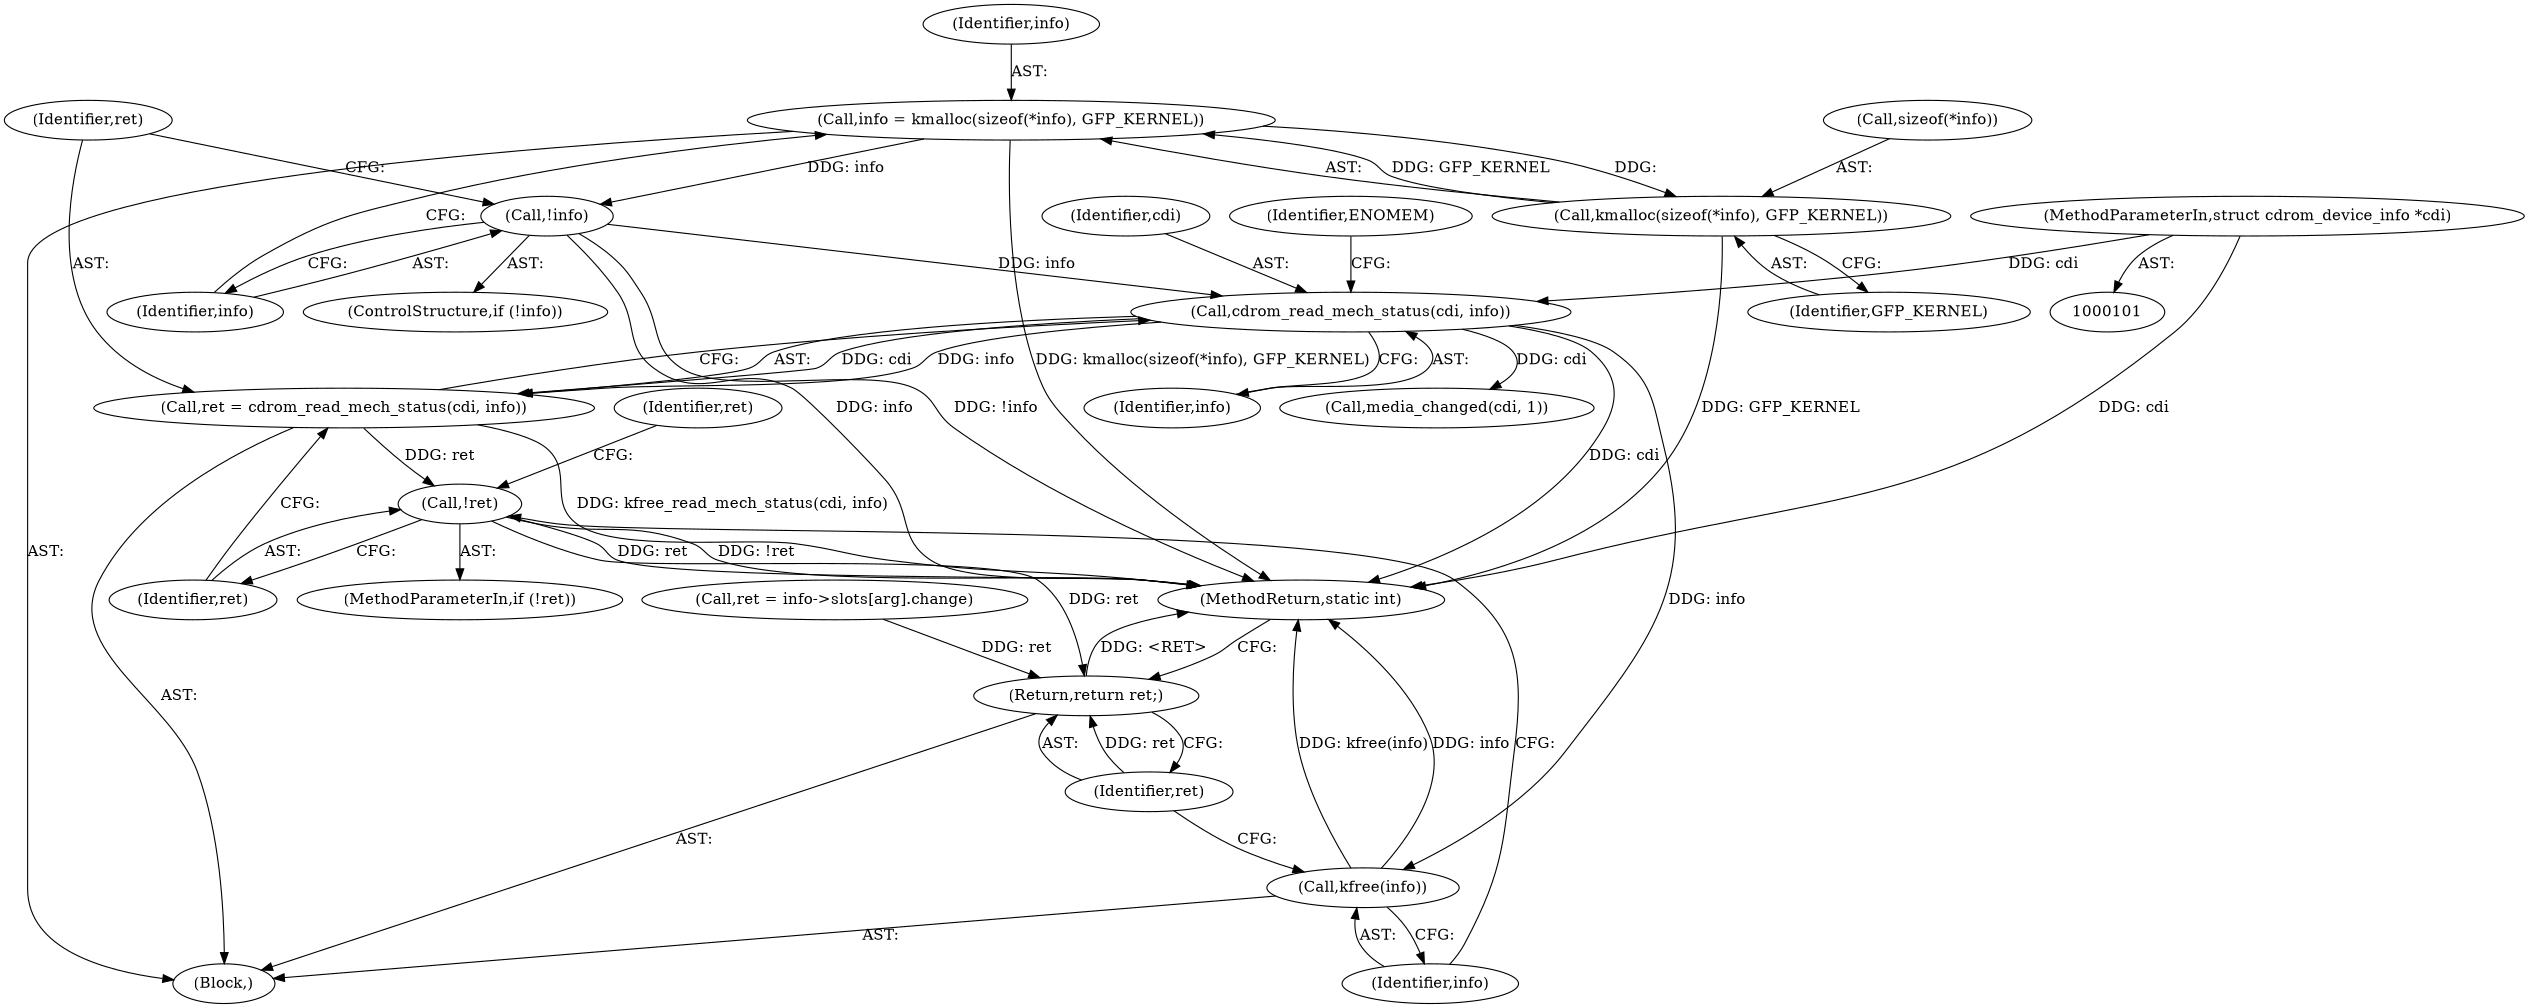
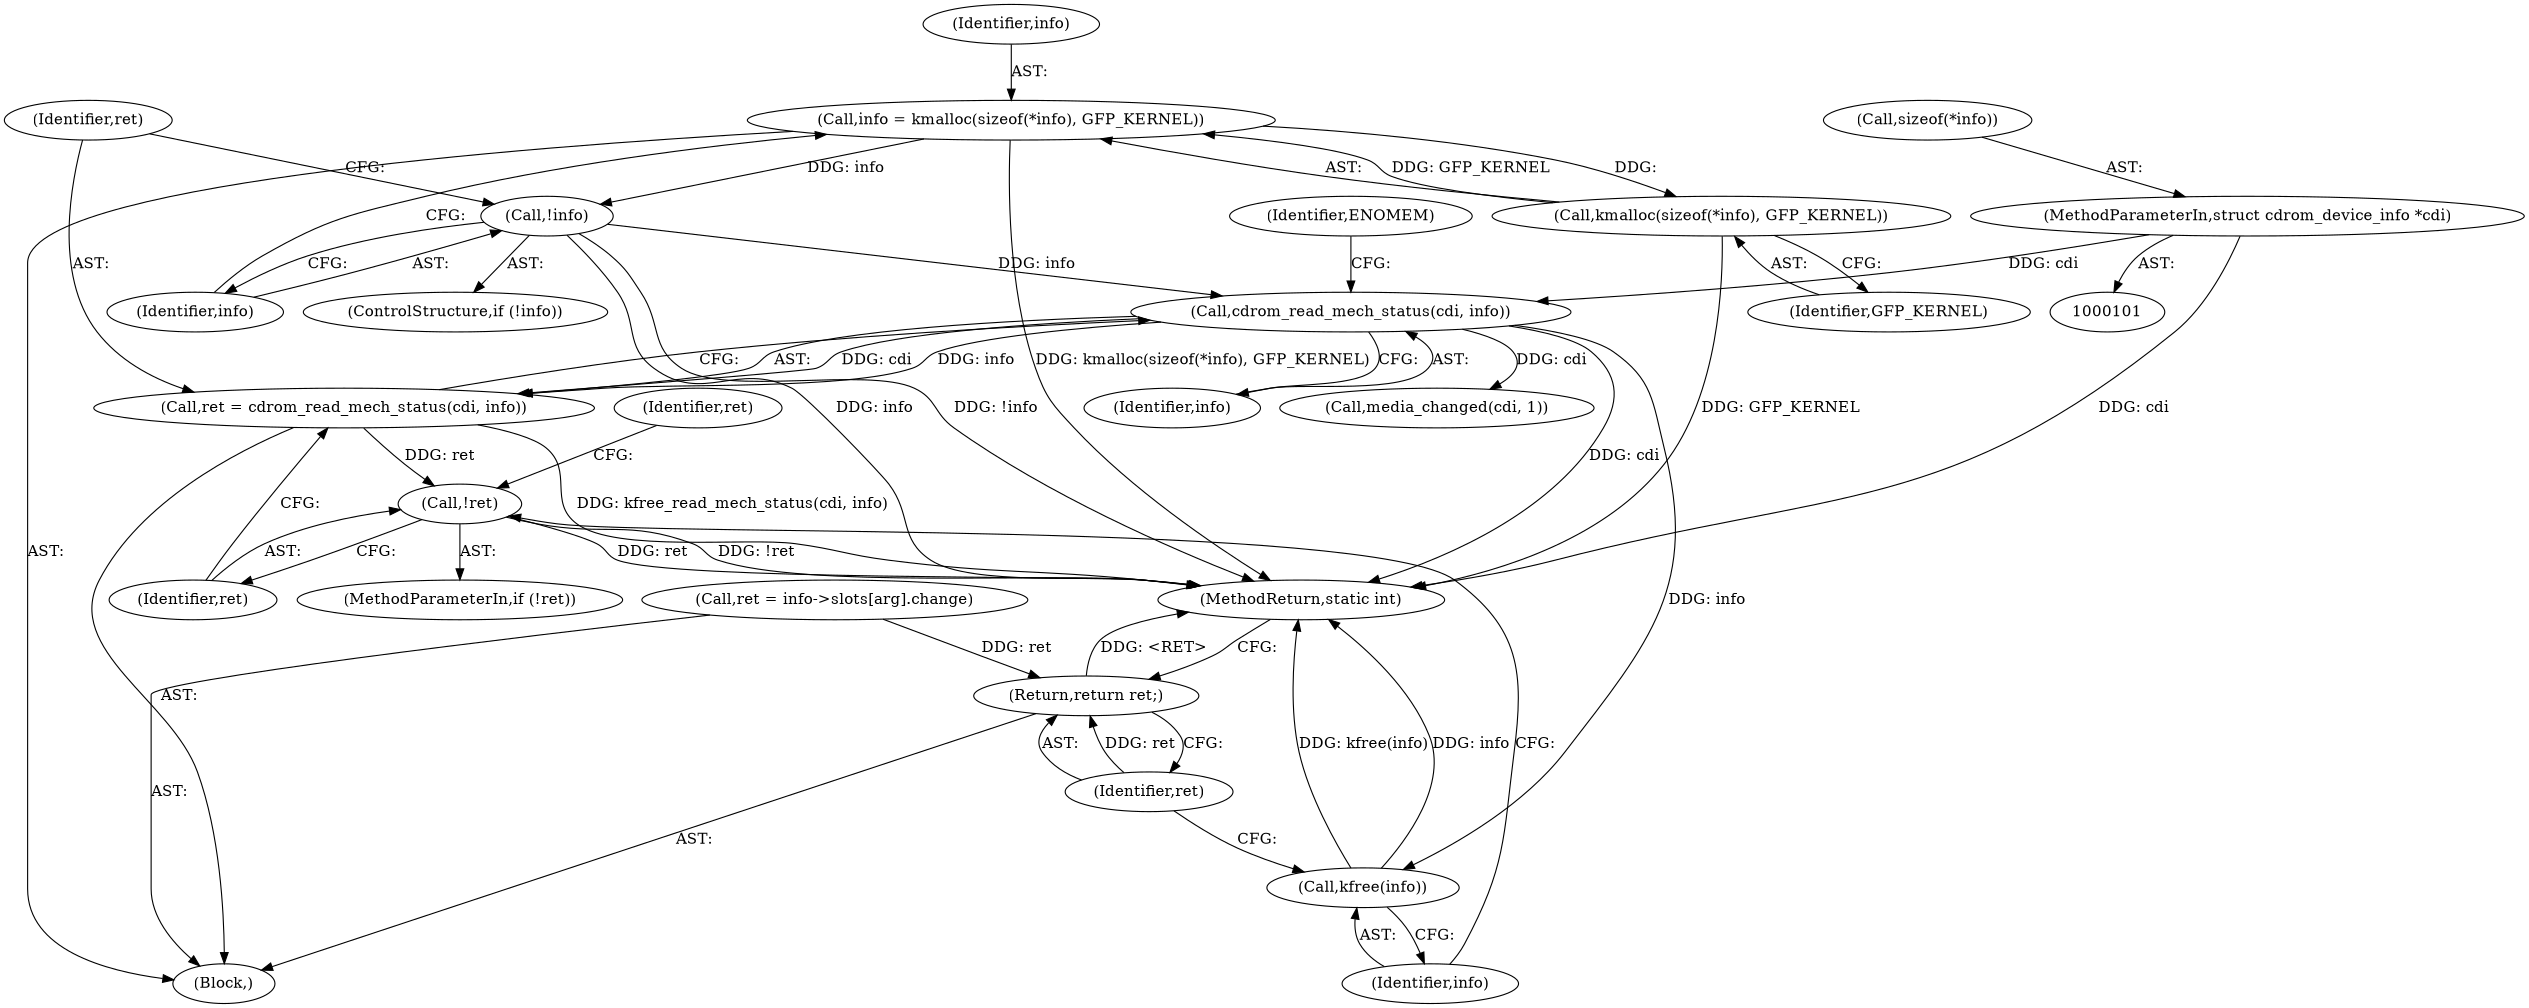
(1831, 165) -> (2078, 165)
(1126, 216) -> none
(811, 564) -> none
(780, 937) -> (292, 667)
